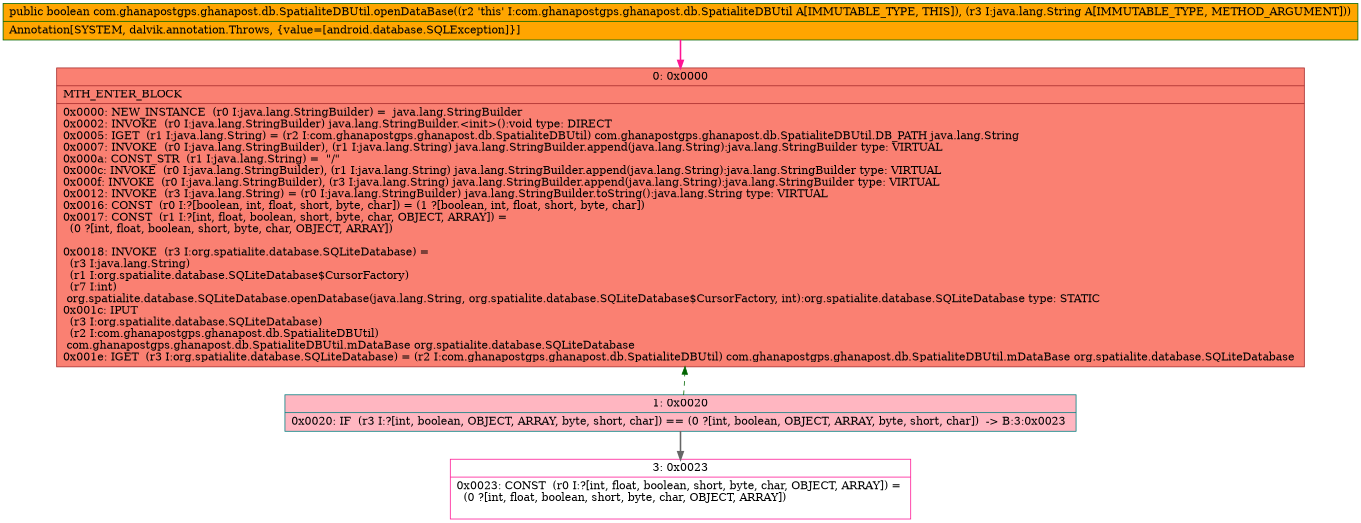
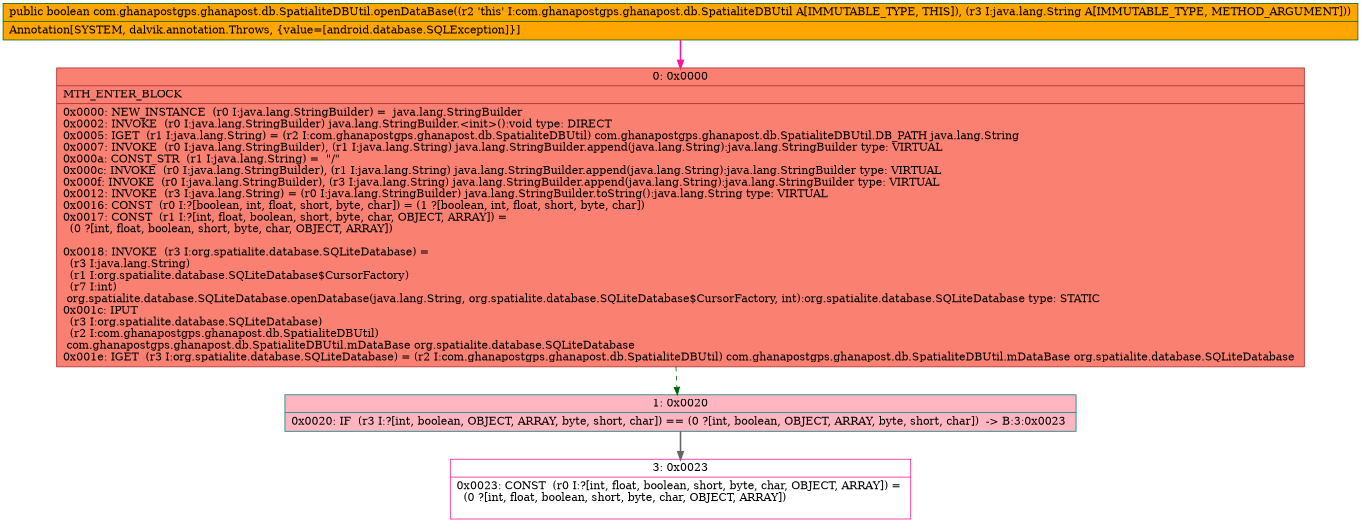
(684, 385) -> (676, 377)
